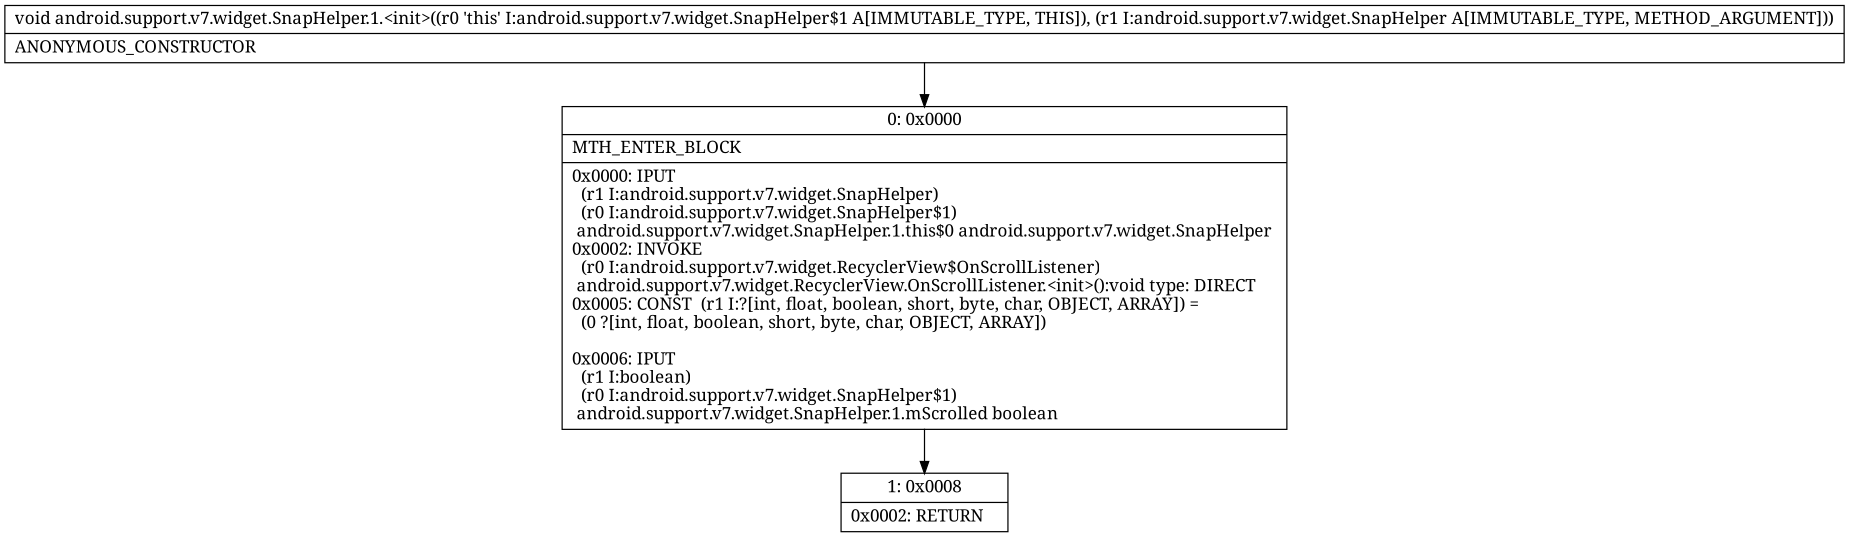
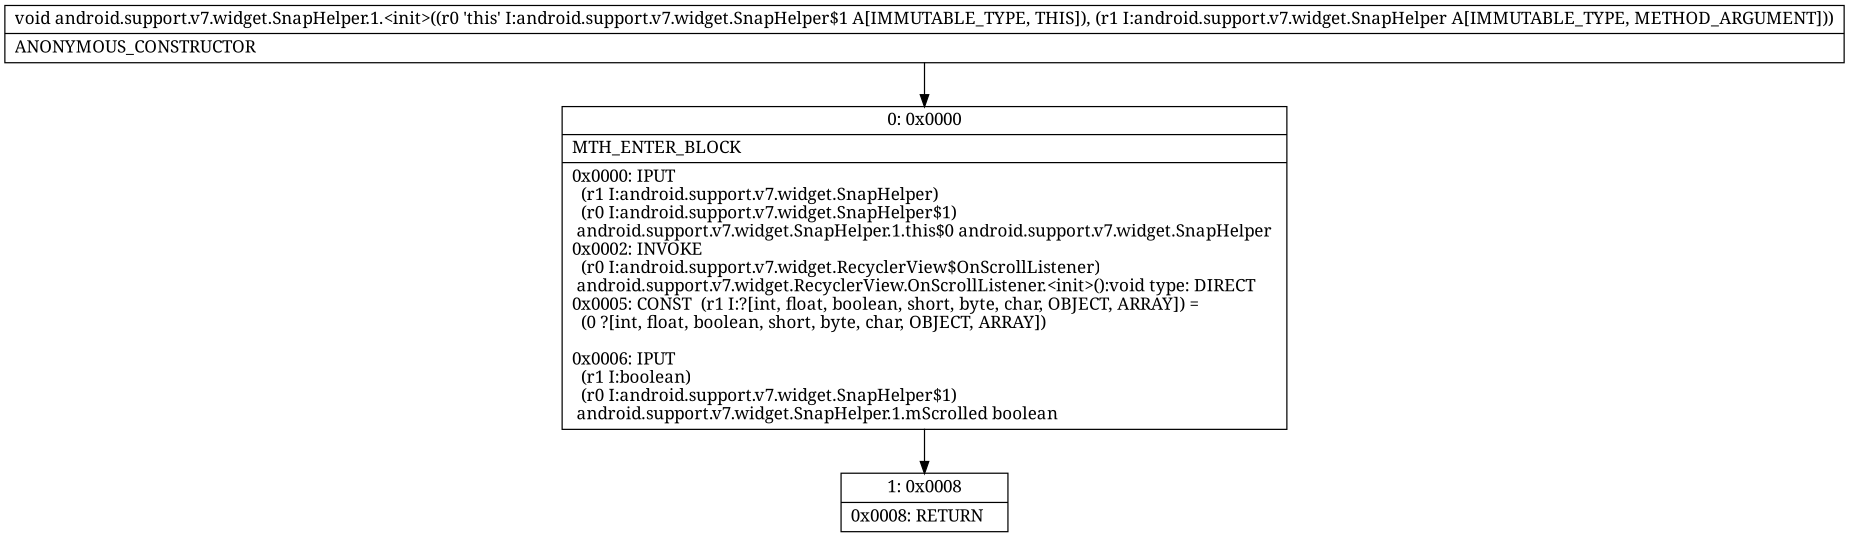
(925, 516) -> (925, 516)
